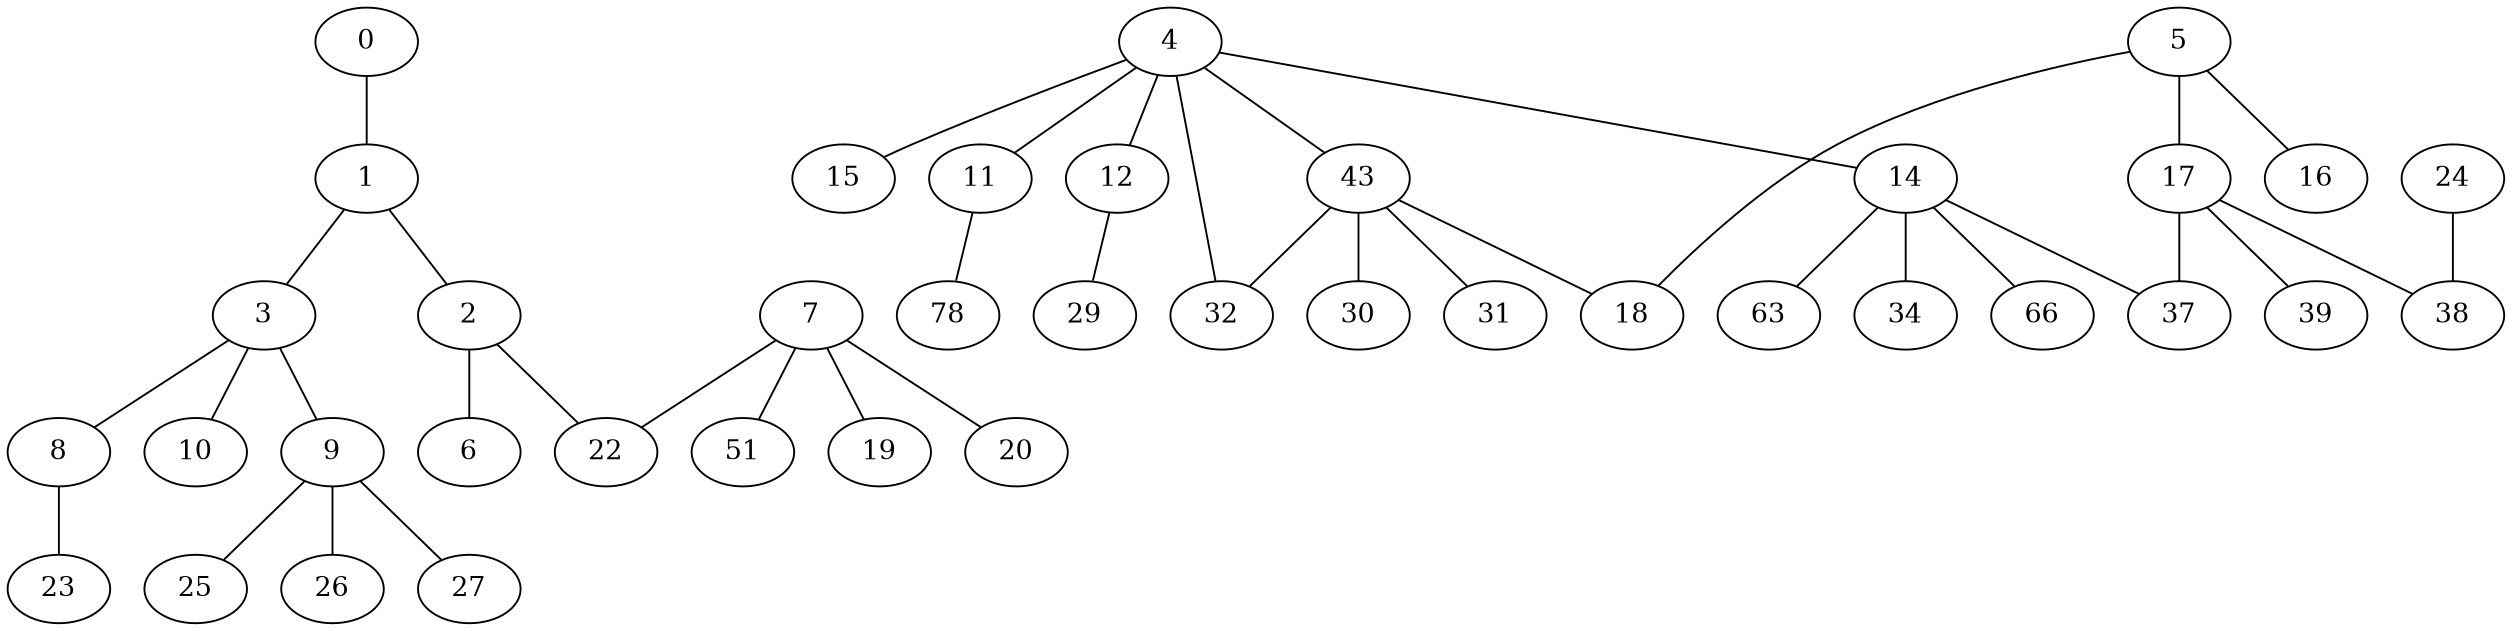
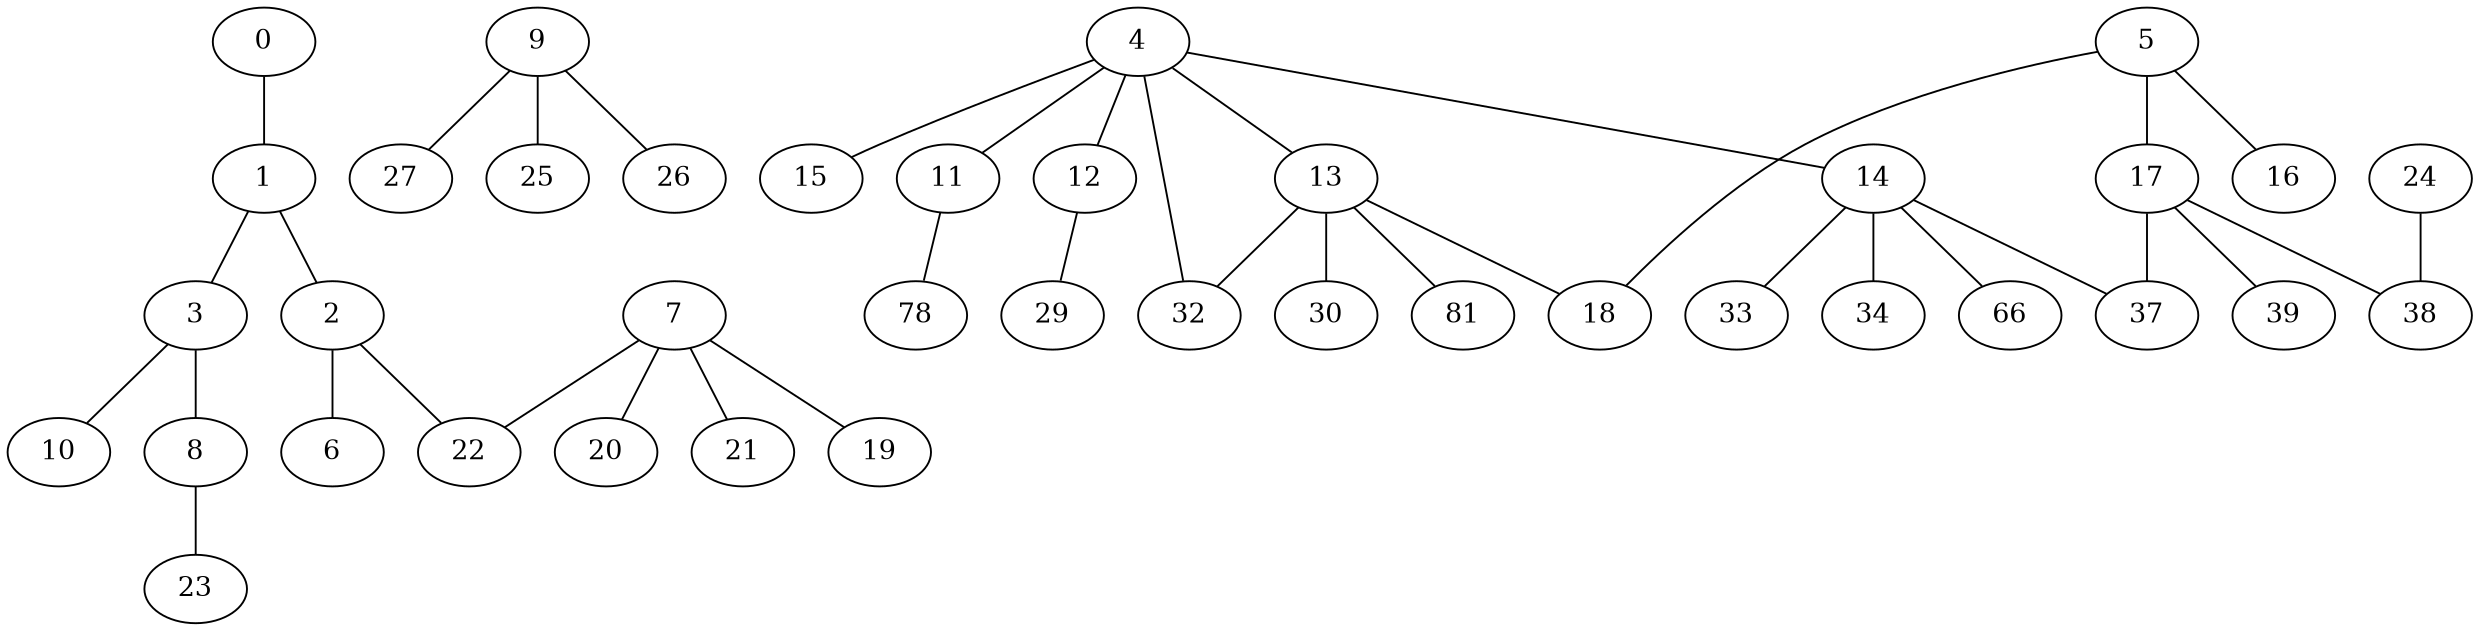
(1358, 179) -> (1326, 179)
(1495, 315) -> (1463, 315)
(1769, 315) -> (1737, 315)
(298, 384) -> none
(743, 452) -> (743, 452)
